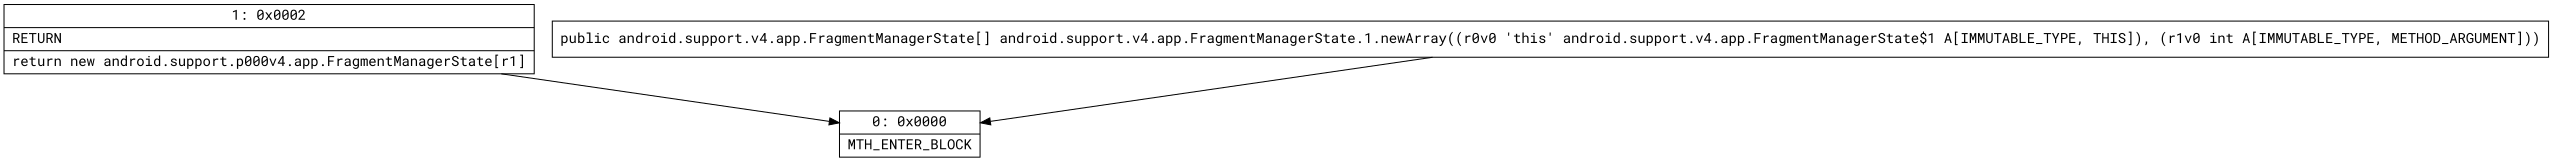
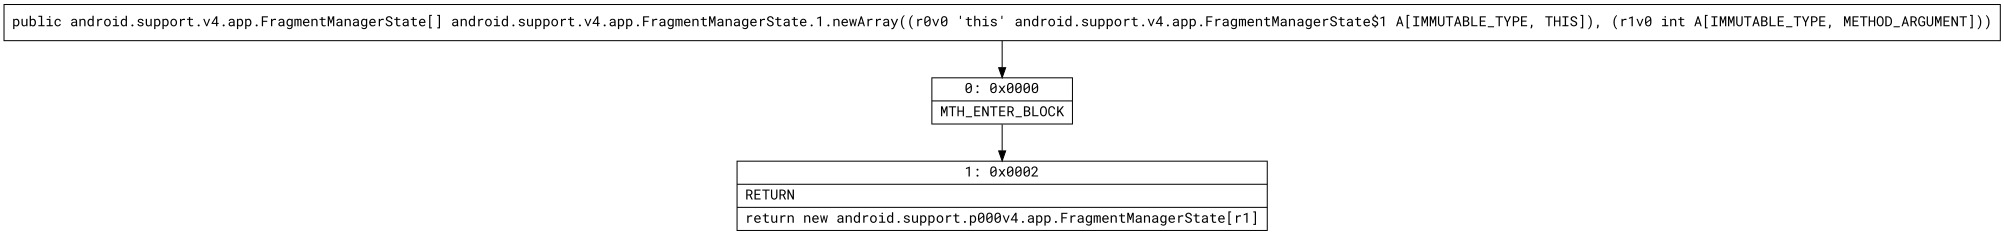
(665, 98) -> (1002, 138)
